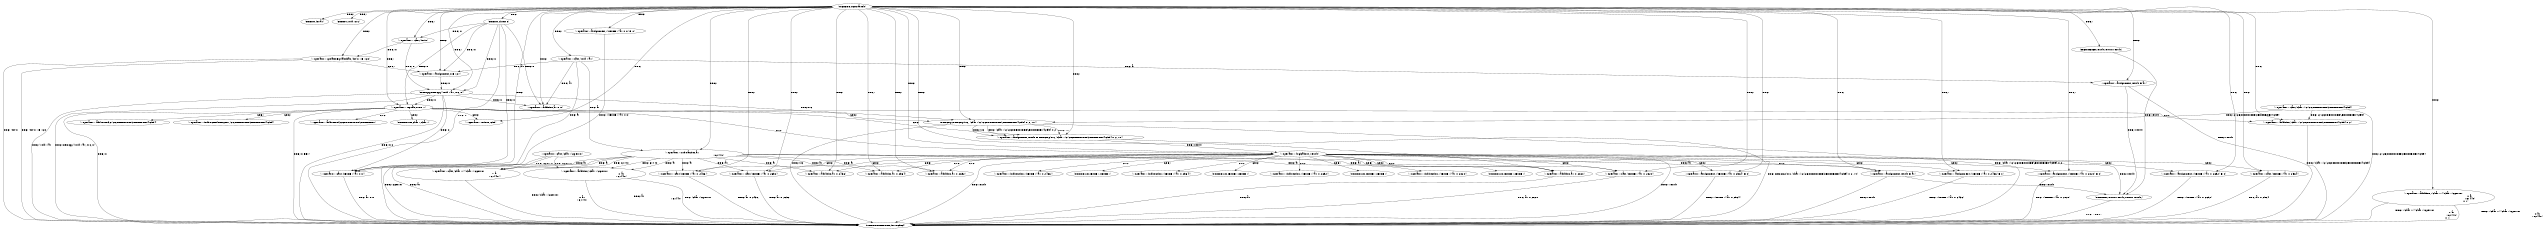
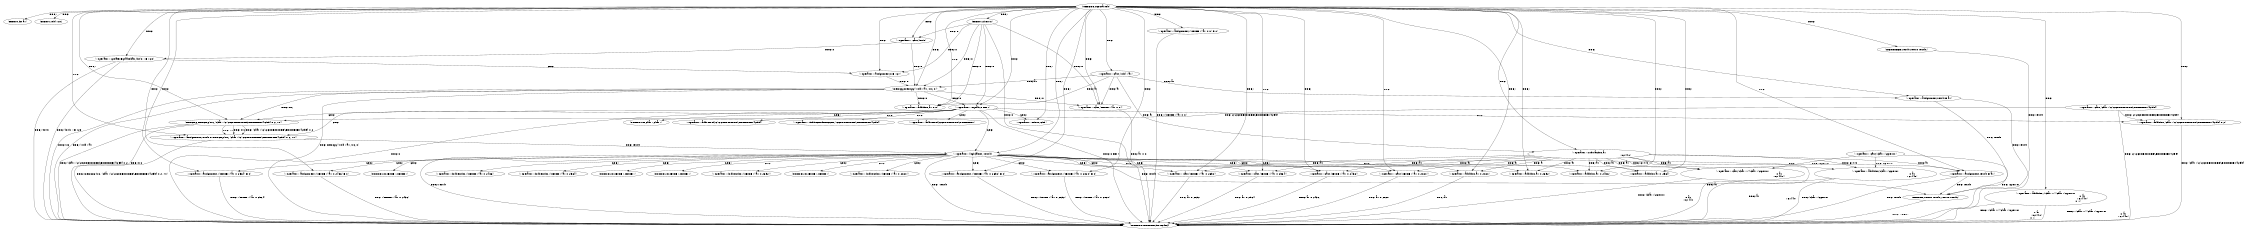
(509, 66) -> (1018, 81)
(496, 167) -> (1406, 162)
